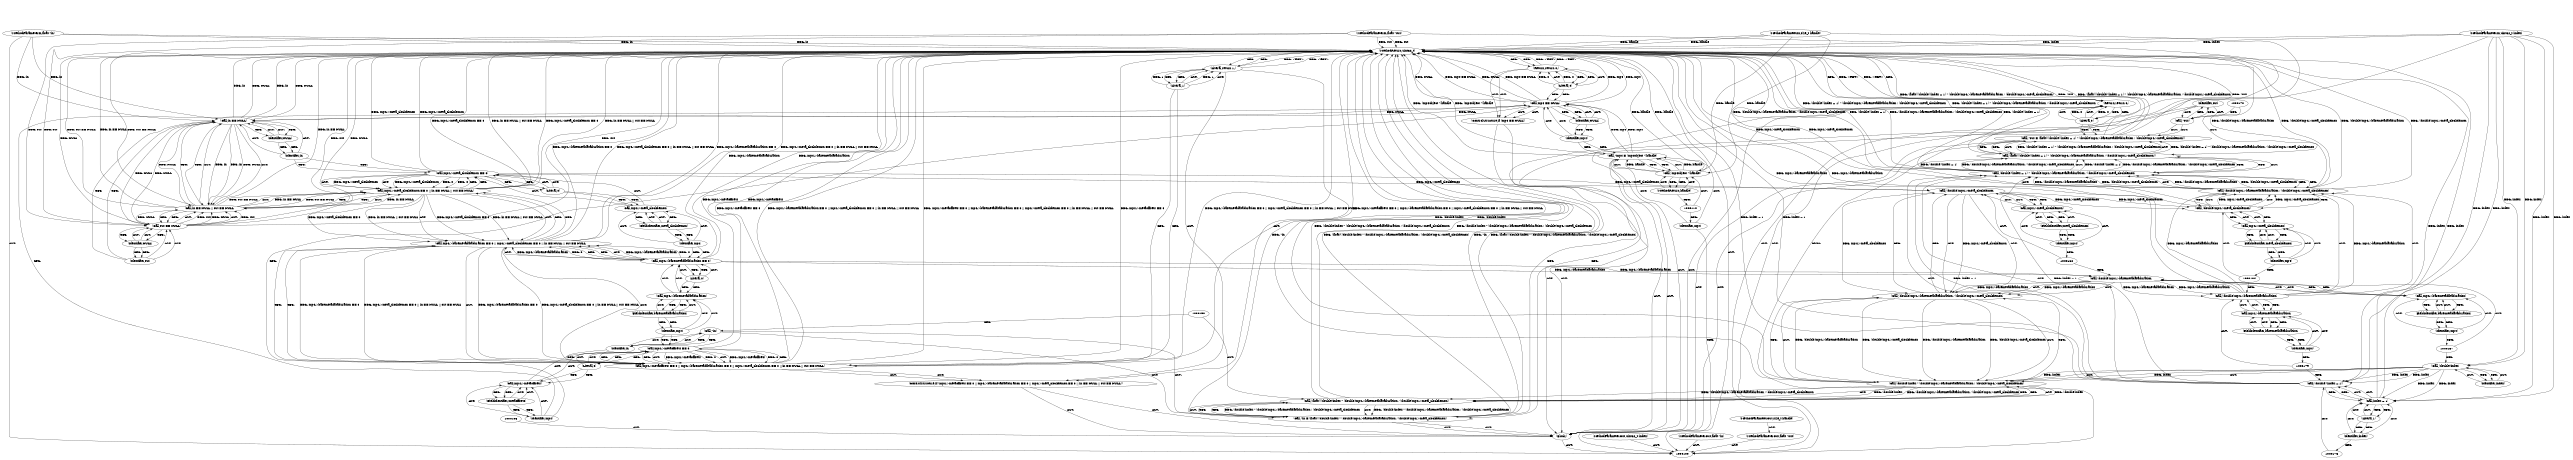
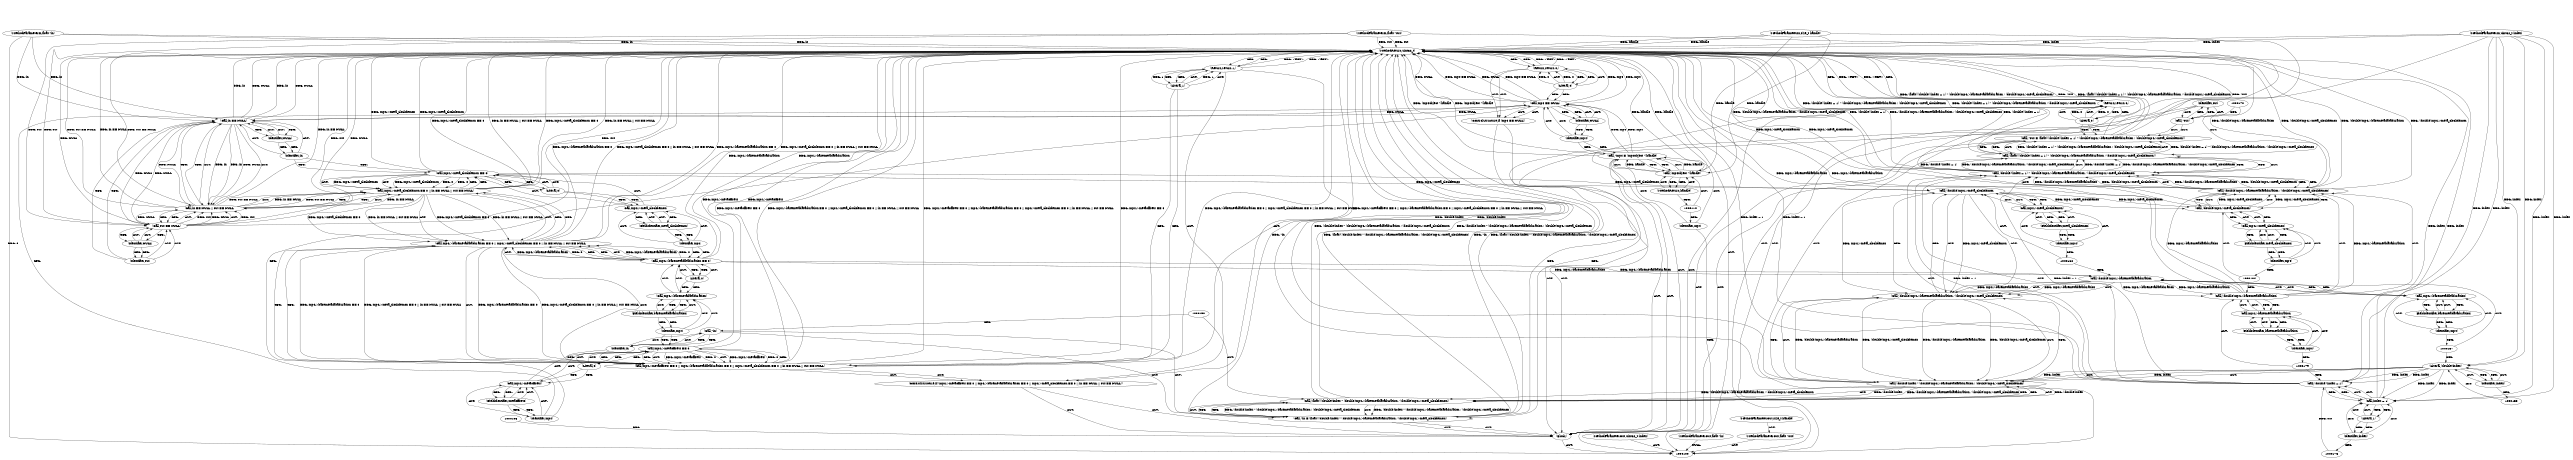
(1223, 68) -> (1223, 68)
(13, 244) -> (13, 244)
(1817, 244) -> (1817, 244)
(2445, 366) -> (2445, 366)
none -> (2511, 401)
(2325, 419) -> (2325, 419)
(637, 428) -> (637, 428)
(1697, 445) -> (1697, 445)
